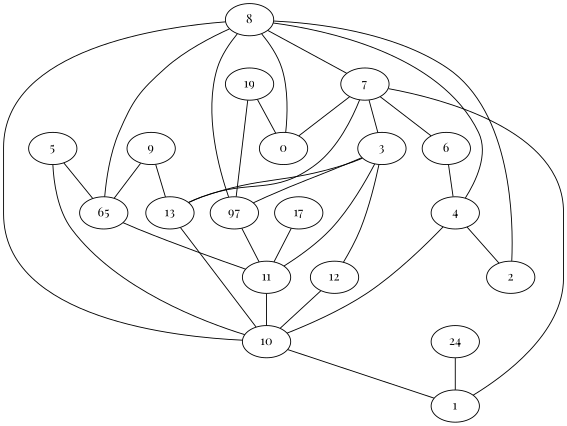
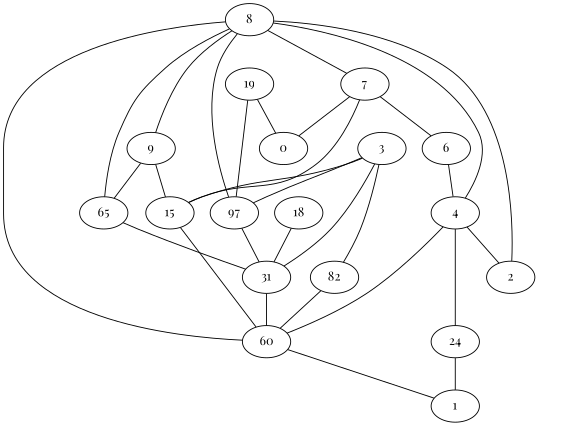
(285, 80) -> (184, 74)
(373, 116) -> none
(53, 148) -> none
(563, 207) -> none
(170, 213) -> (170, 213)
(299, 213) -> (299, 213)
(267, 277) -> (267, 277)
(335, 277) -> (335, 277)
none -> (455, 277)
(267, 342) -> (267, 342)
